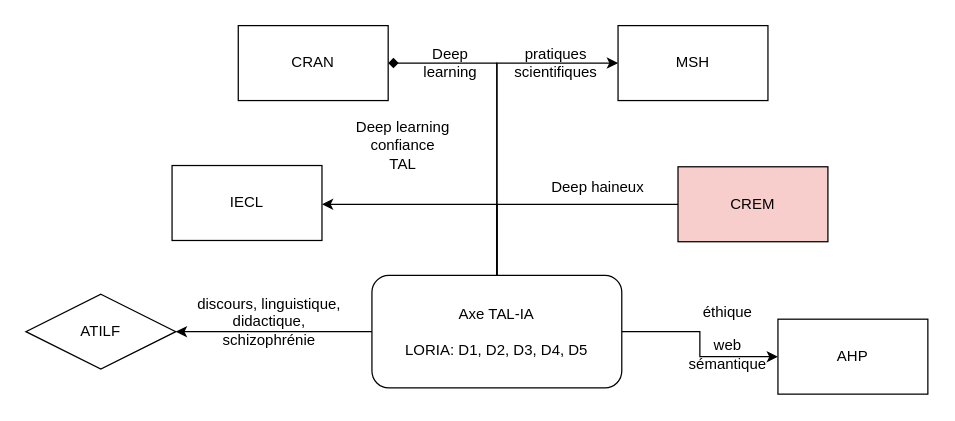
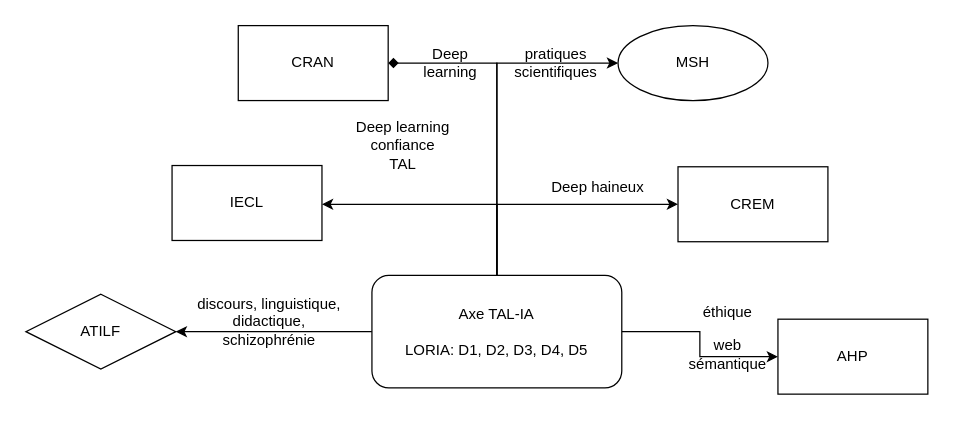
(693, 63) -> (693, 63)
(671, 204) -> (668, 204)
(753, 204) -> (753, 204)
